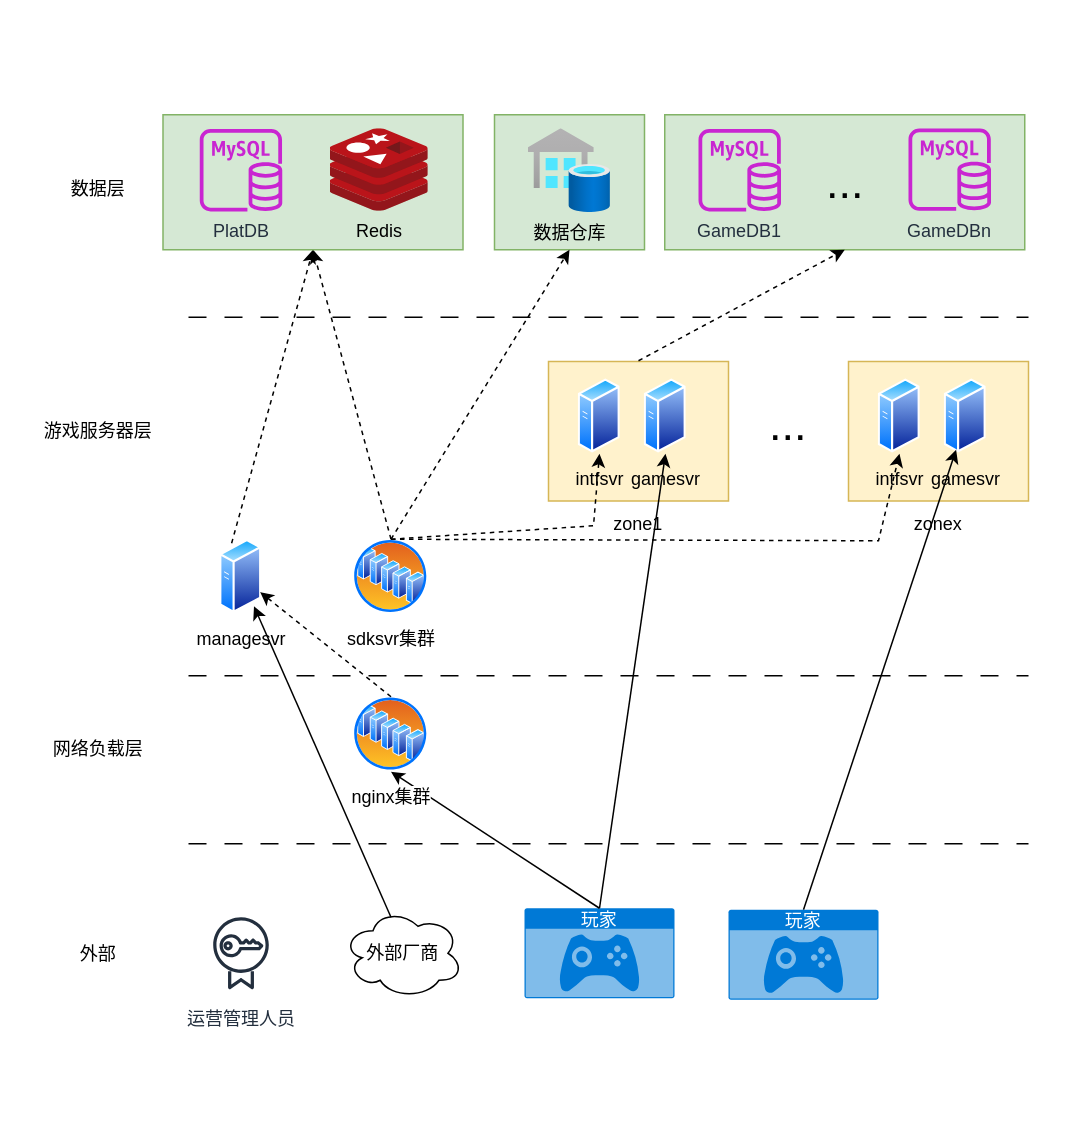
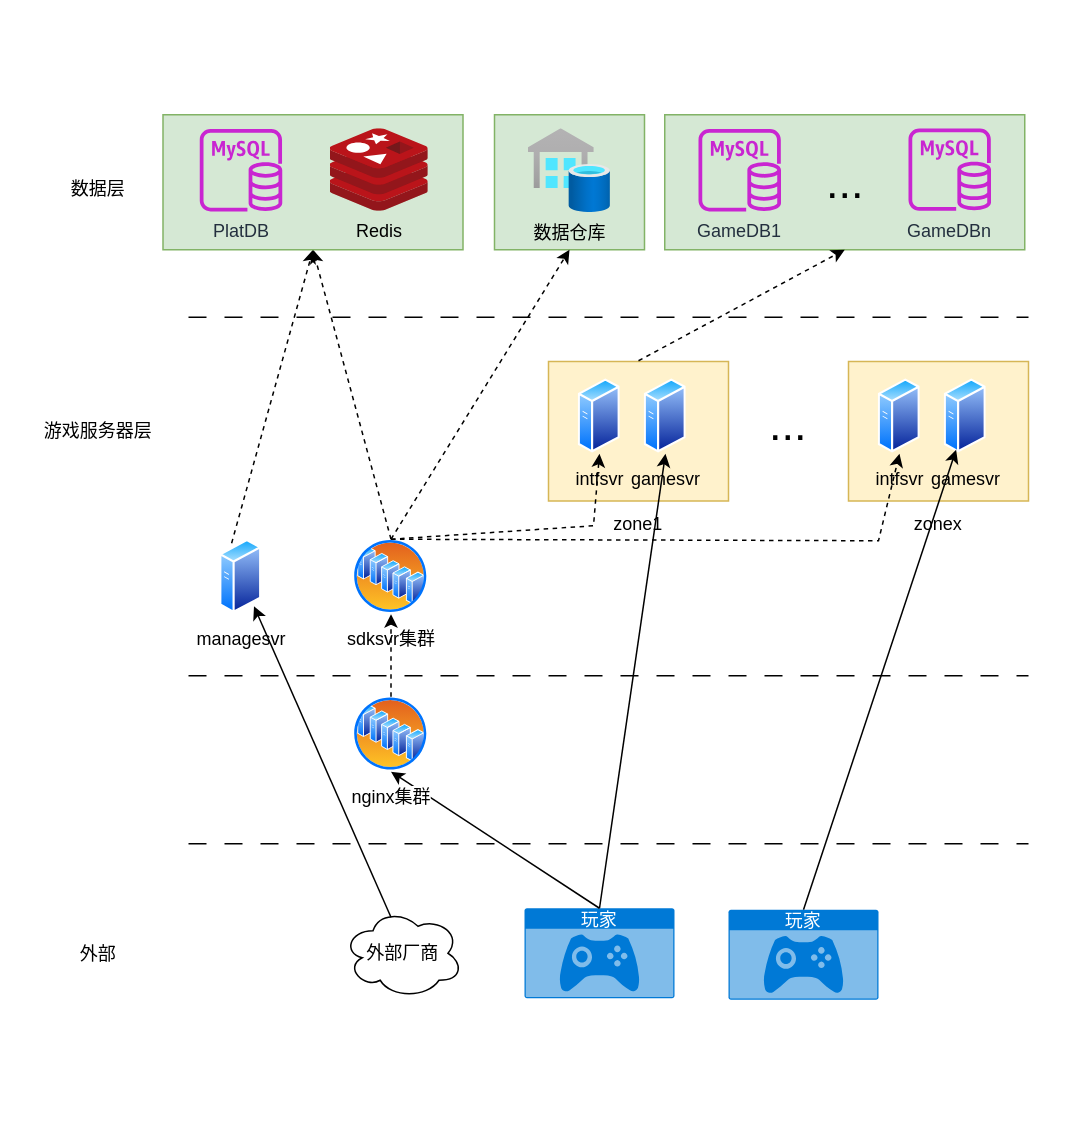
(329, 648) -> (391, 660)
(98, 749) -> none
(241, 953) -> none
